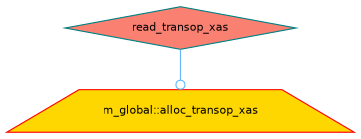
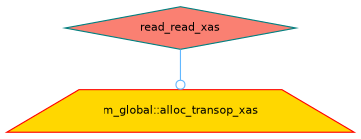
(180, 28) -> (180, 28)
